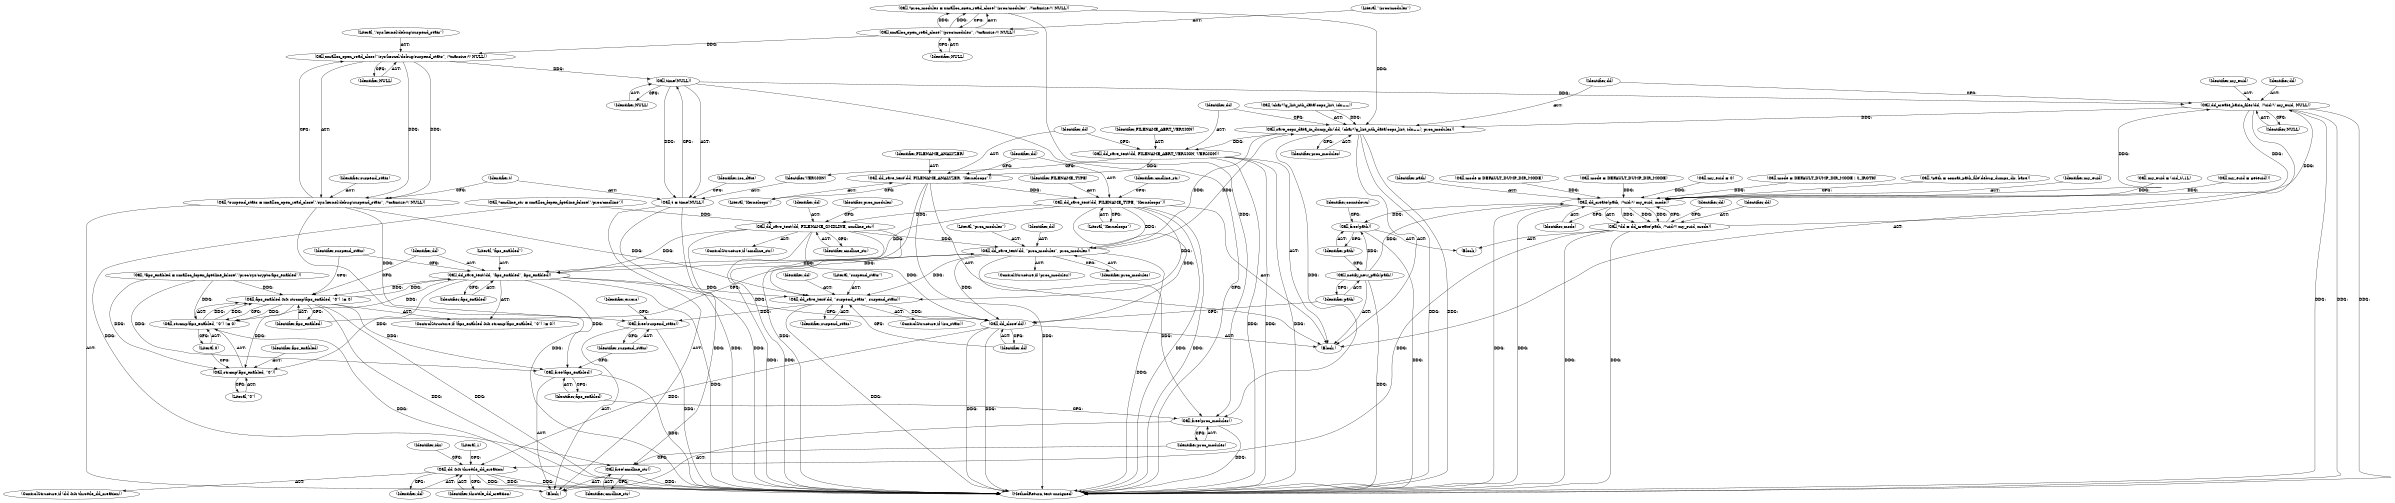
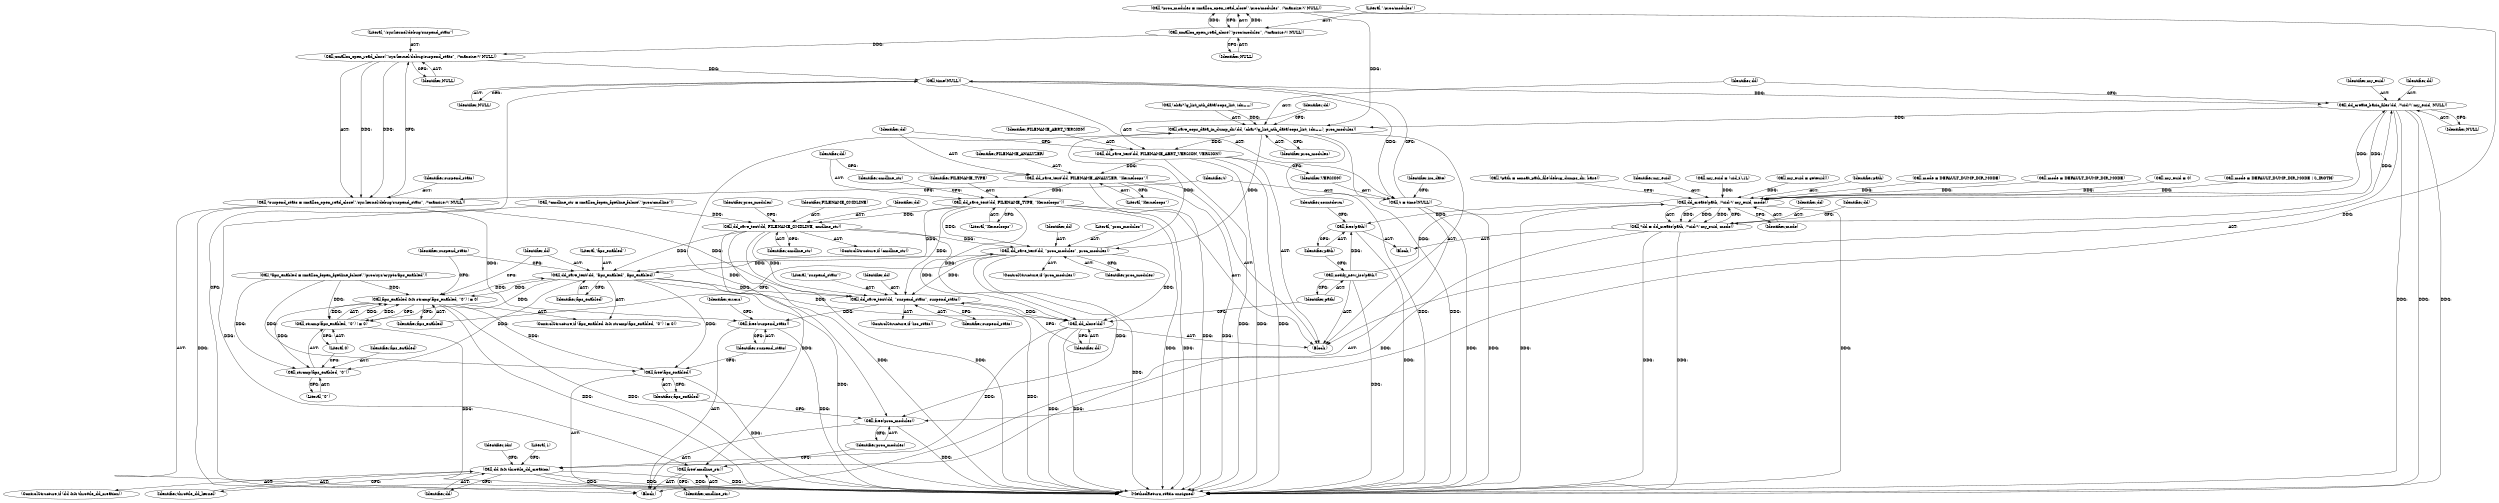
none -> (835, 203)
(1365, 276) -> (1351, 276)
(479, 494) -> (186, 494)
(1042, 494) -> (1163, 494)
